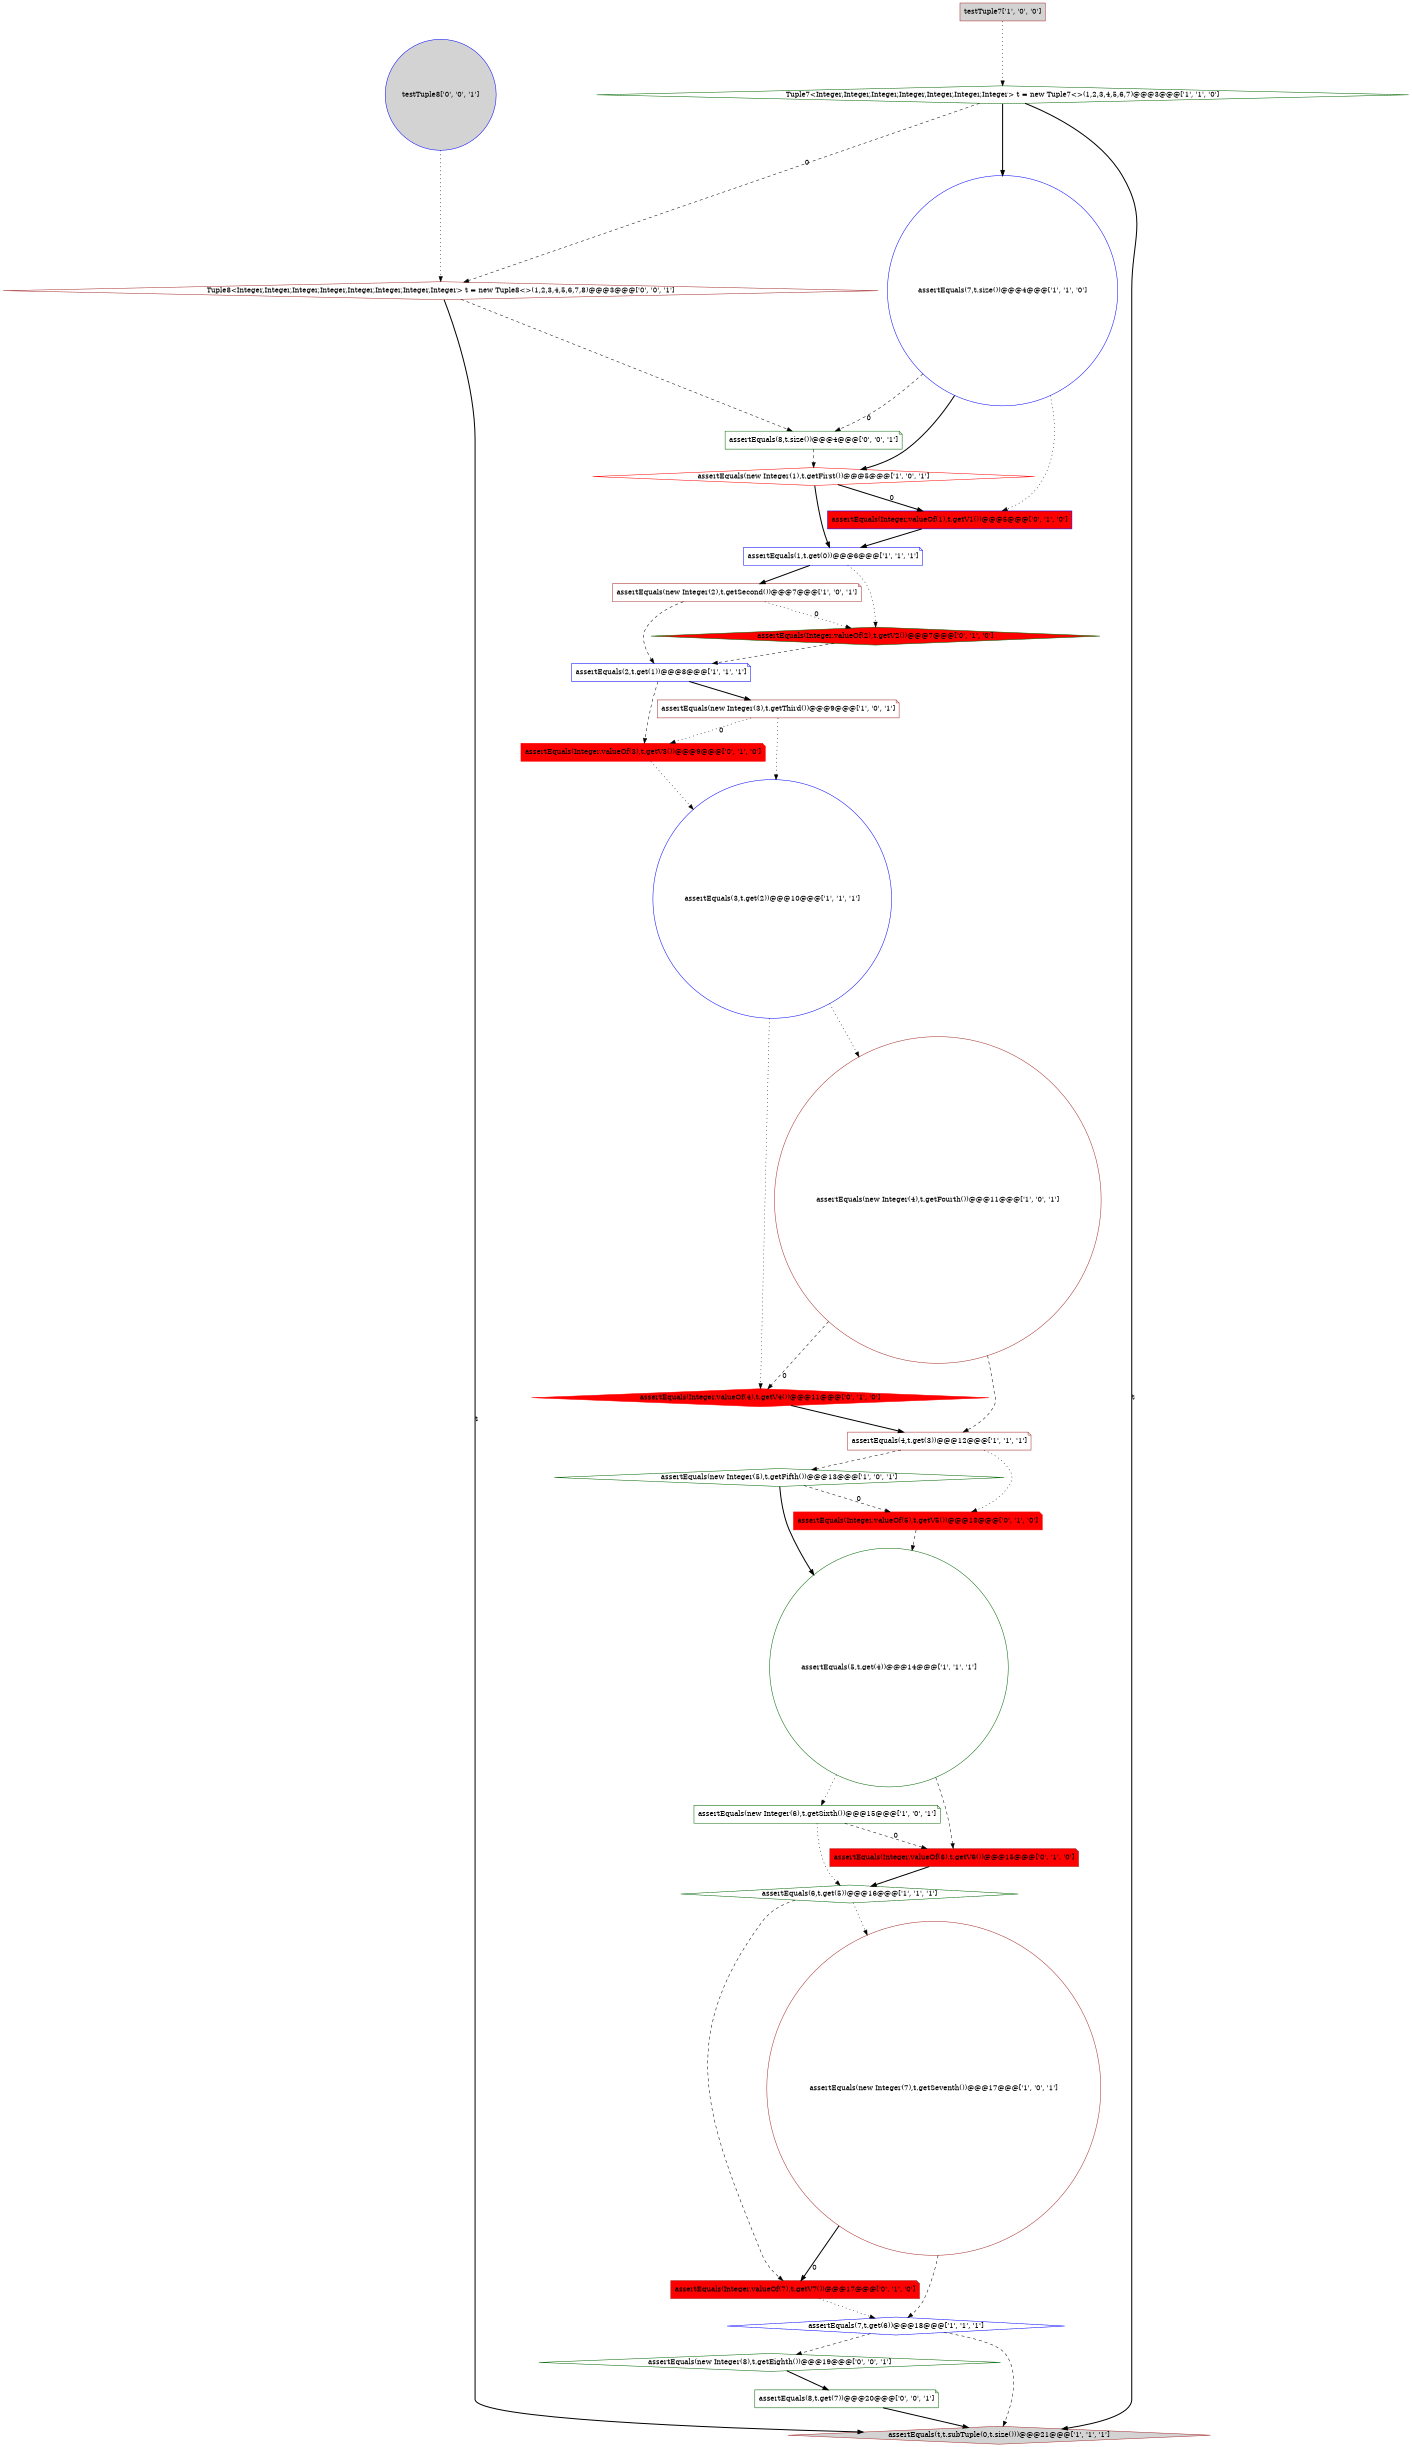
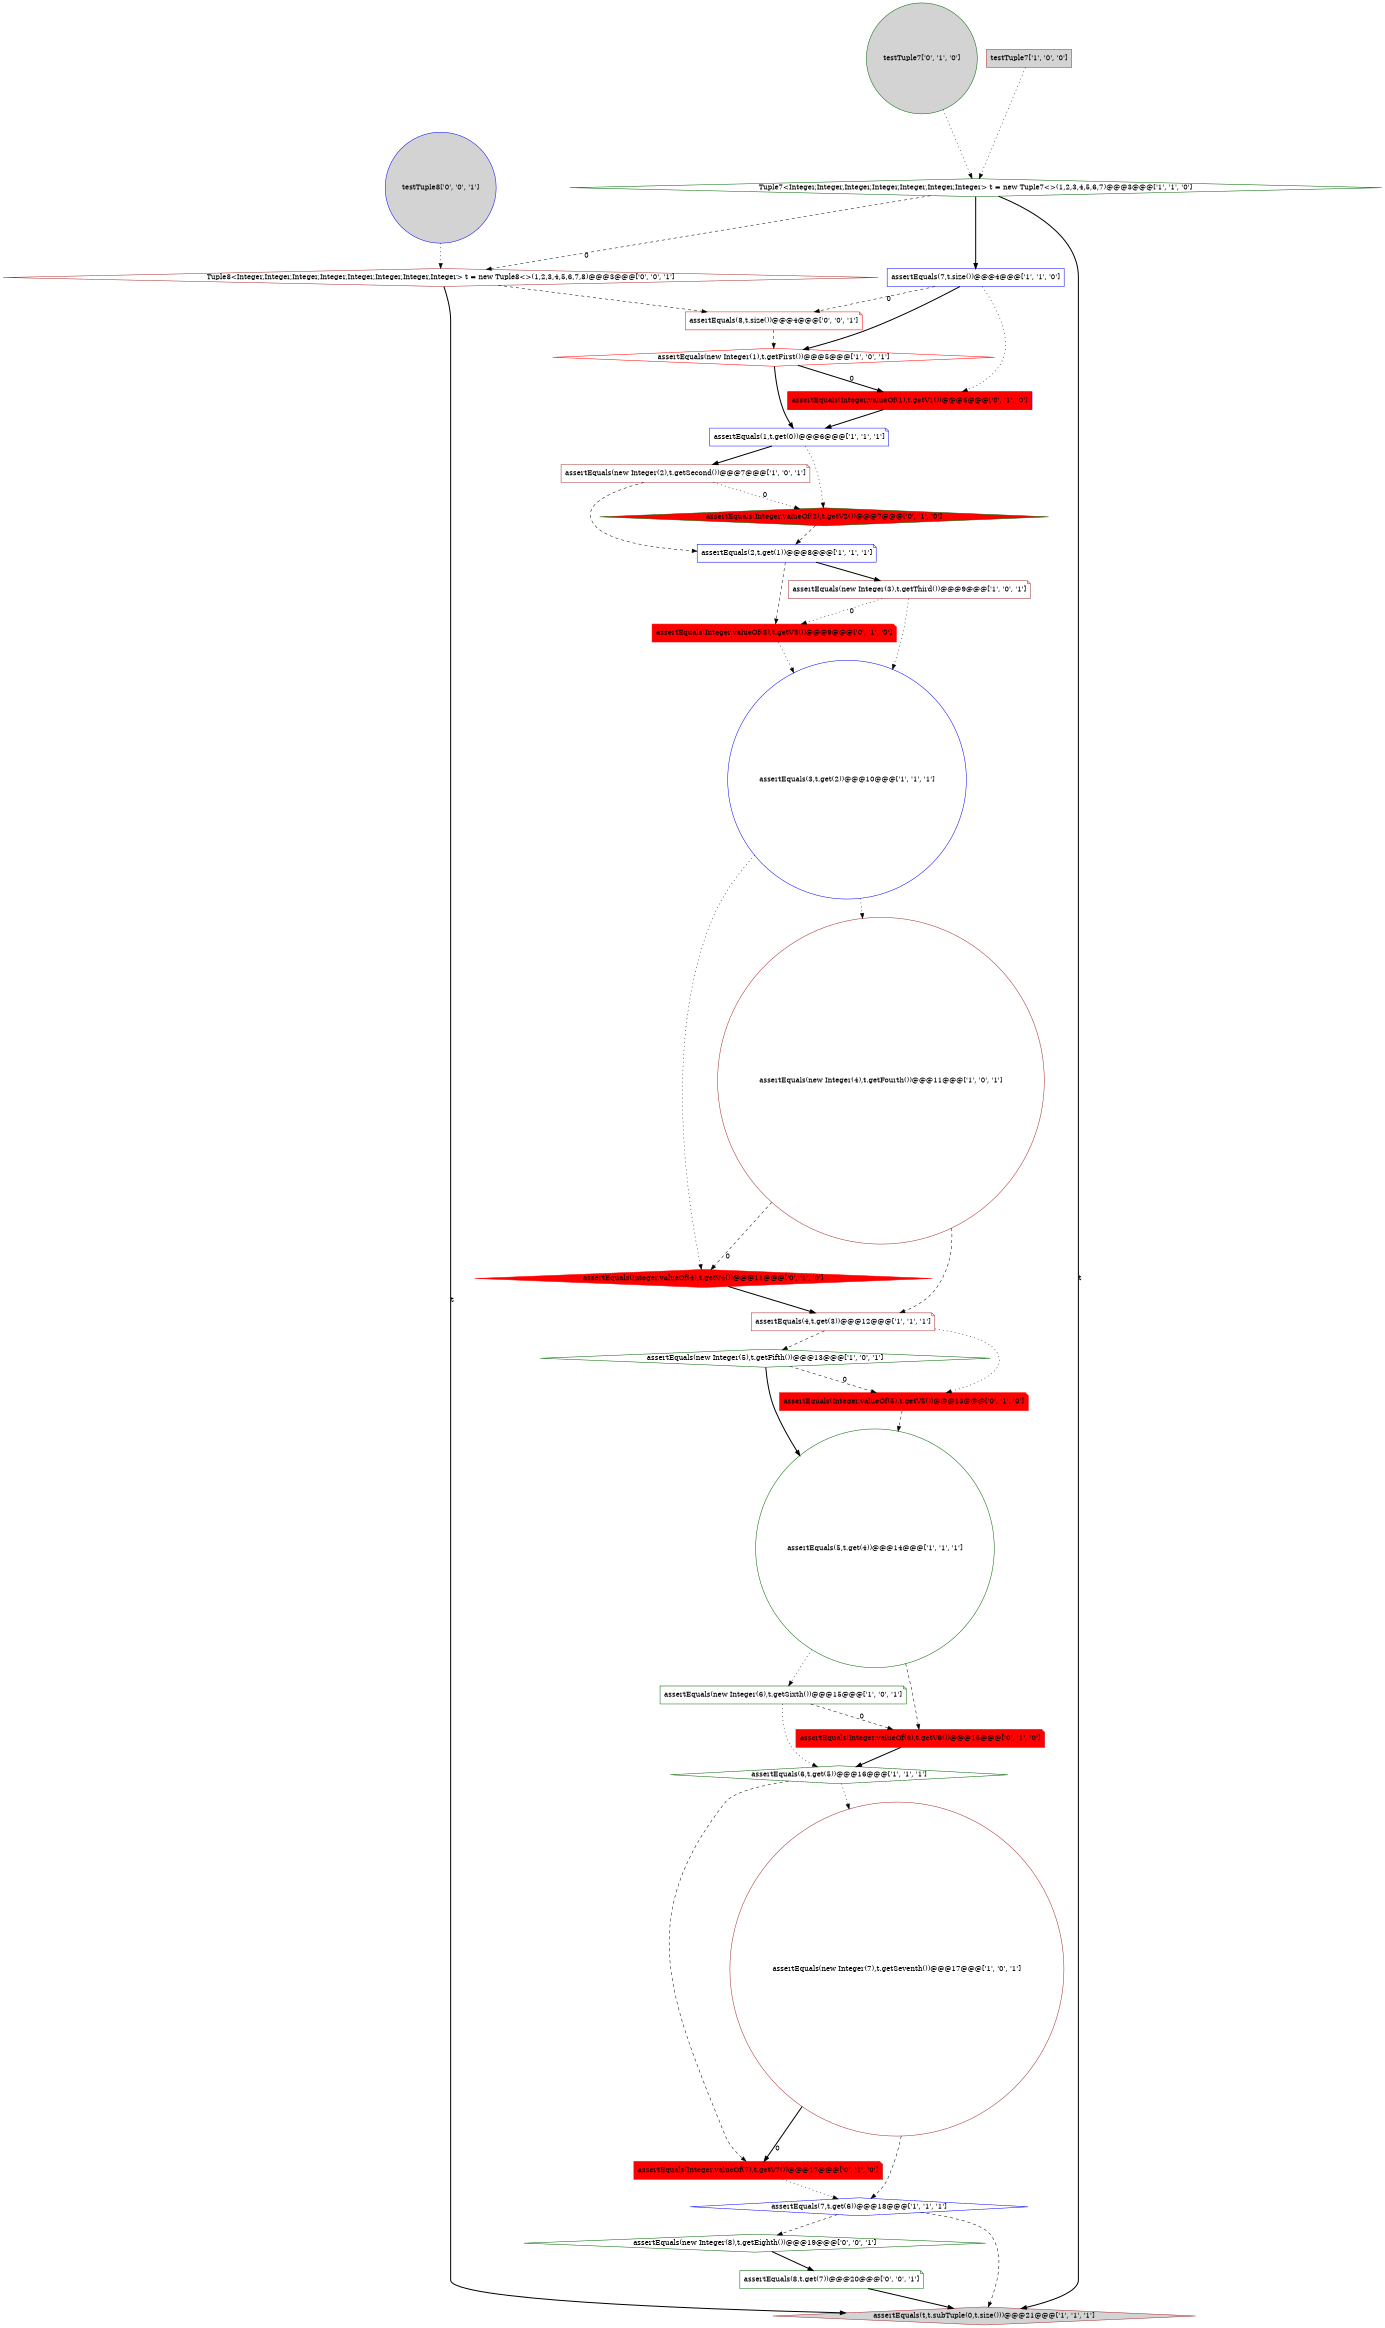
none -> (922, 58)
(1003, 291) -> (976, 278)
(814, 440) -> (774, 321)
